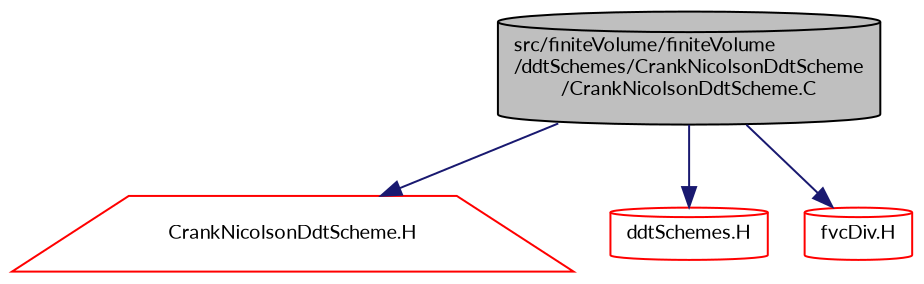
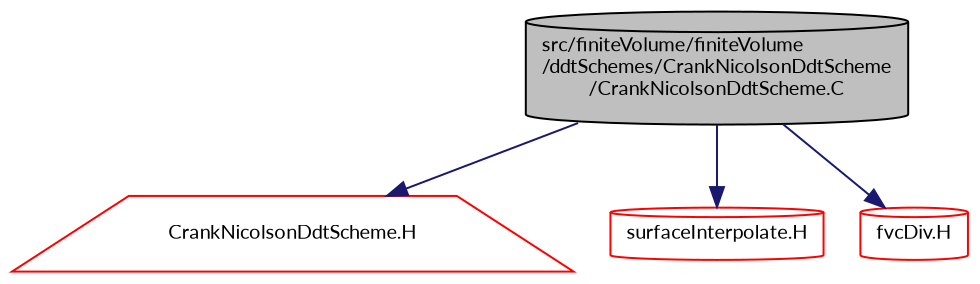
(689, 234) -> (717, 234)
